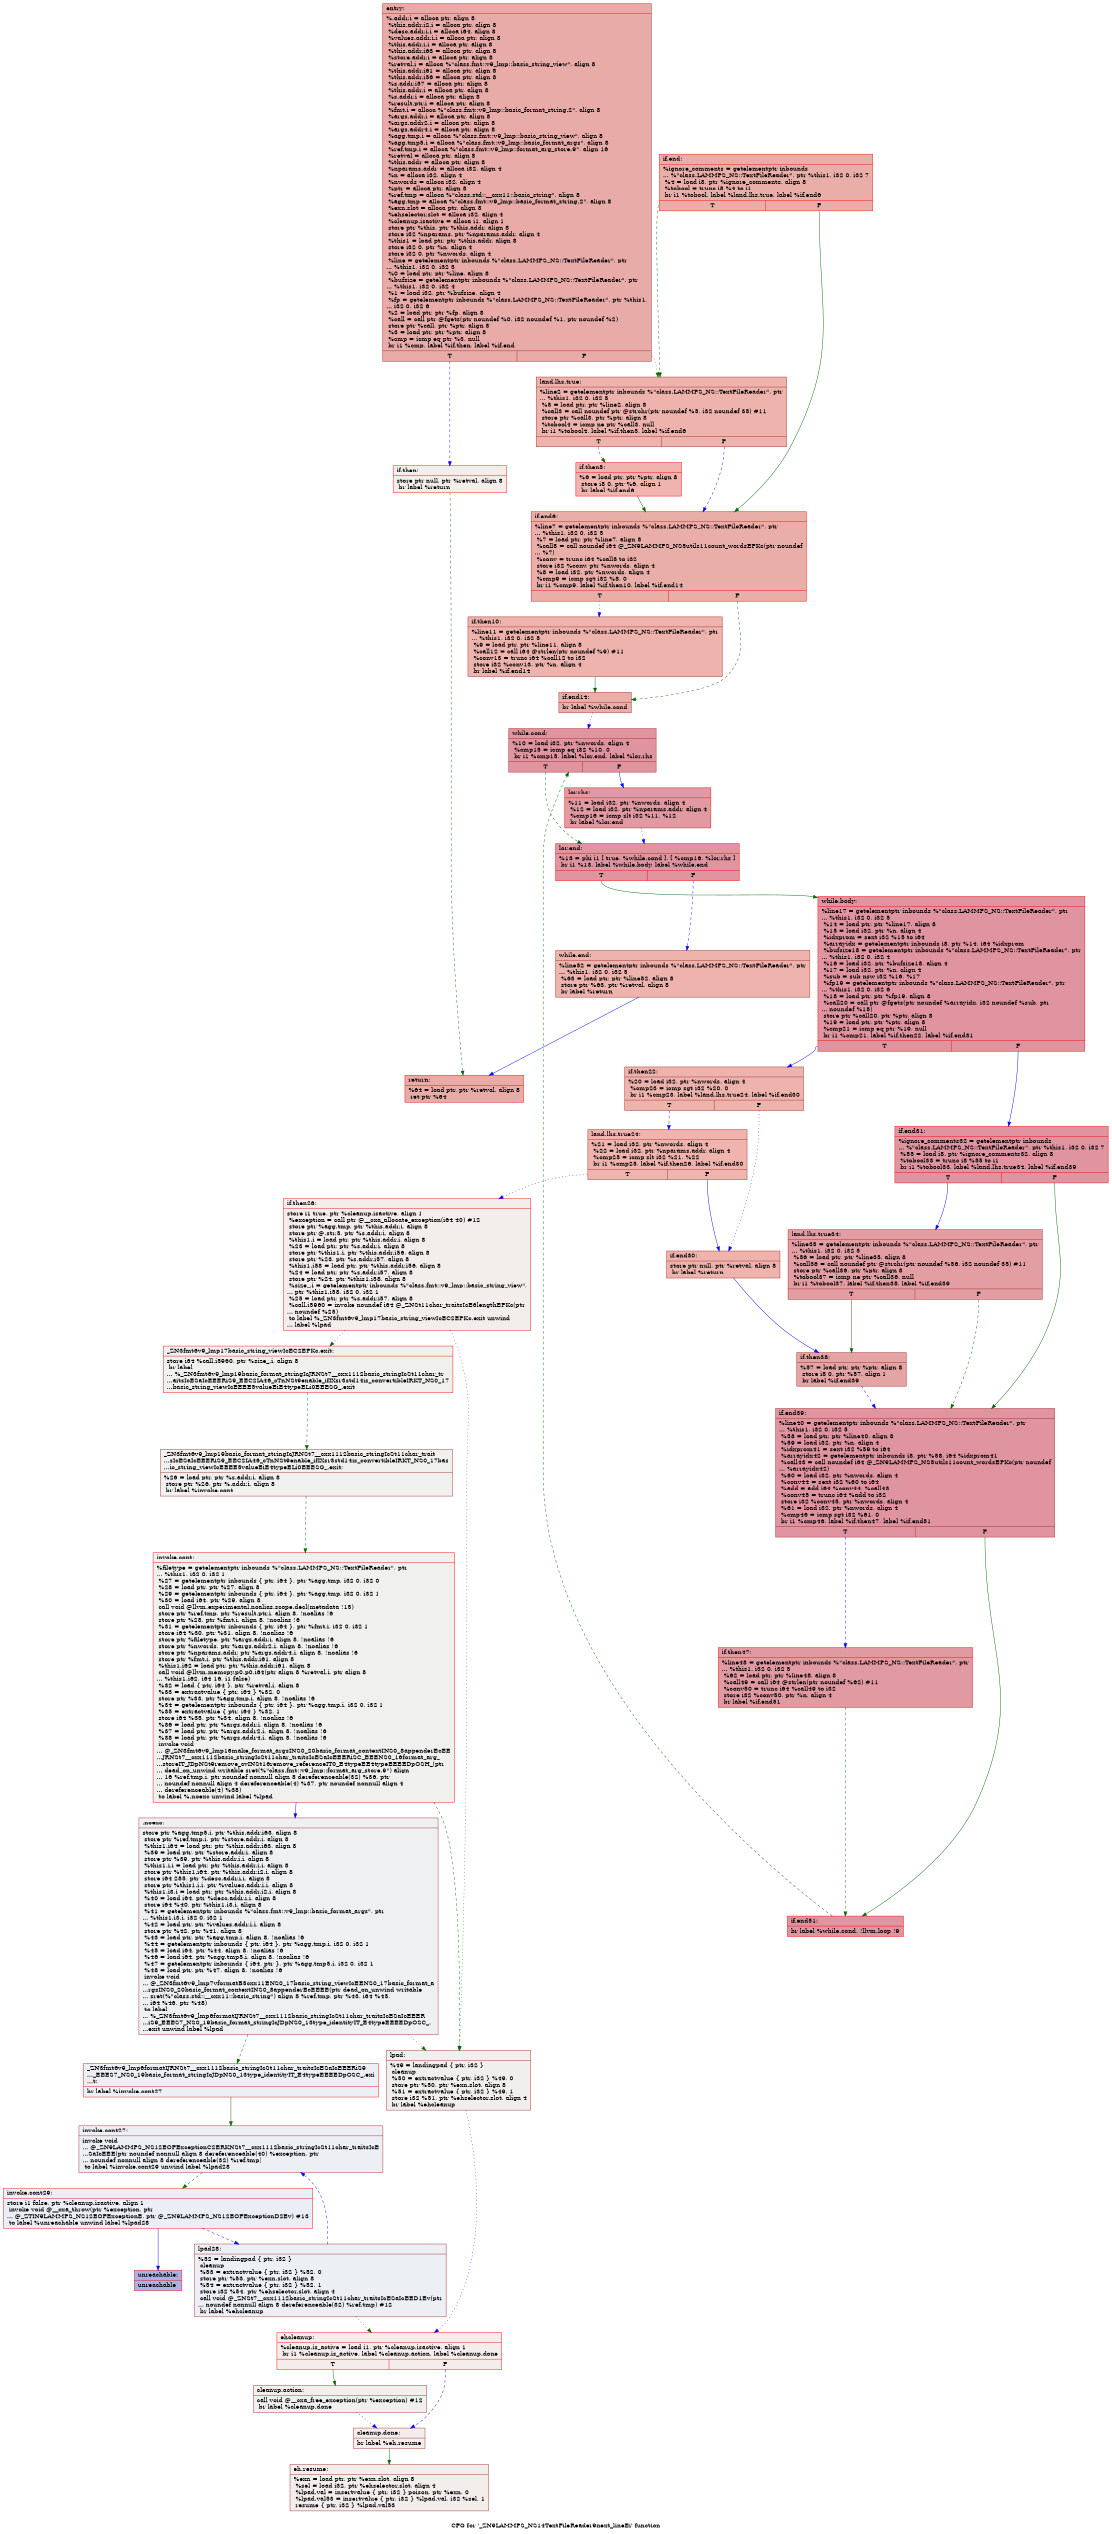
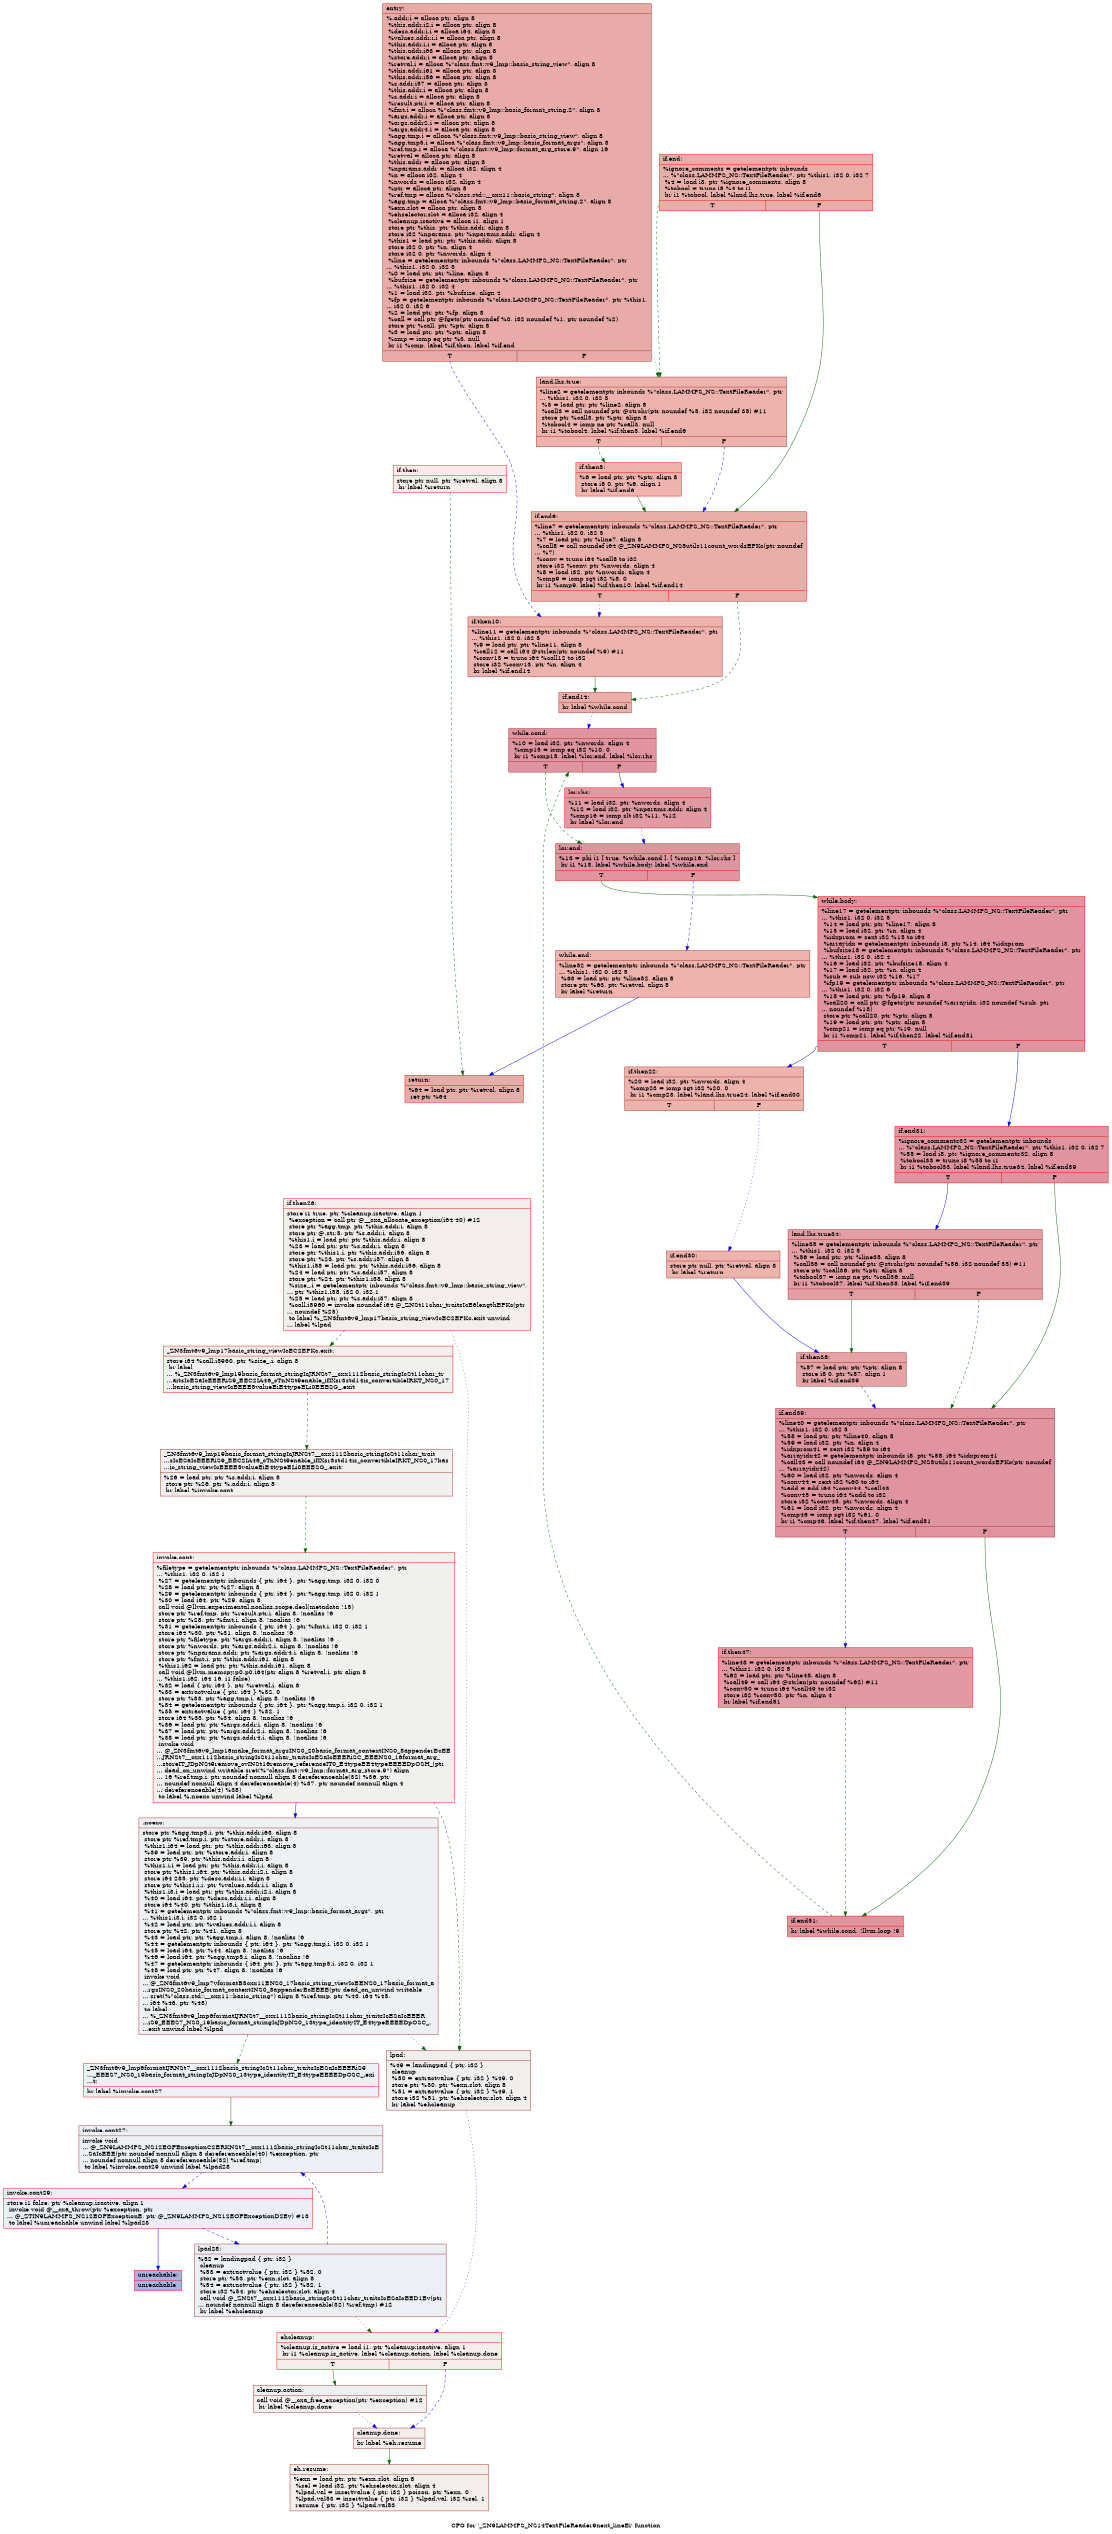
(450, 411) -> (515, 482)
(667, 1155) -> none
(339, 1337) -> (339, 1337)
(194, 2179) -> (194, 2179)
